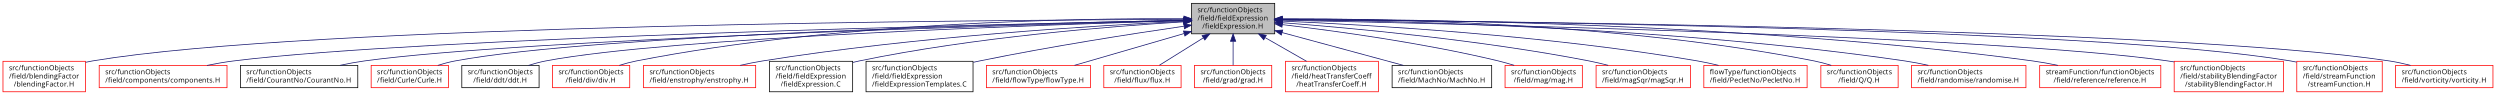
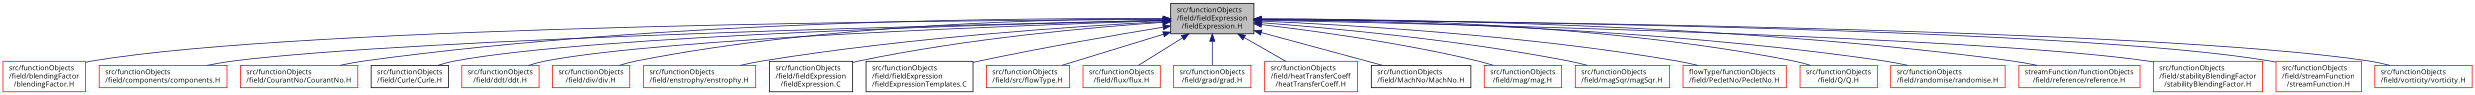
(299, 77) -> (299, 77)
(410, 77) -> (410, 77)
(500, 77) -> (500, 77)
(1038, 77) -> (1028, 77)
